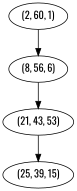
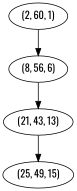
(38, 122) -> (38, 122)
(38, 175) -> (38, 175)
